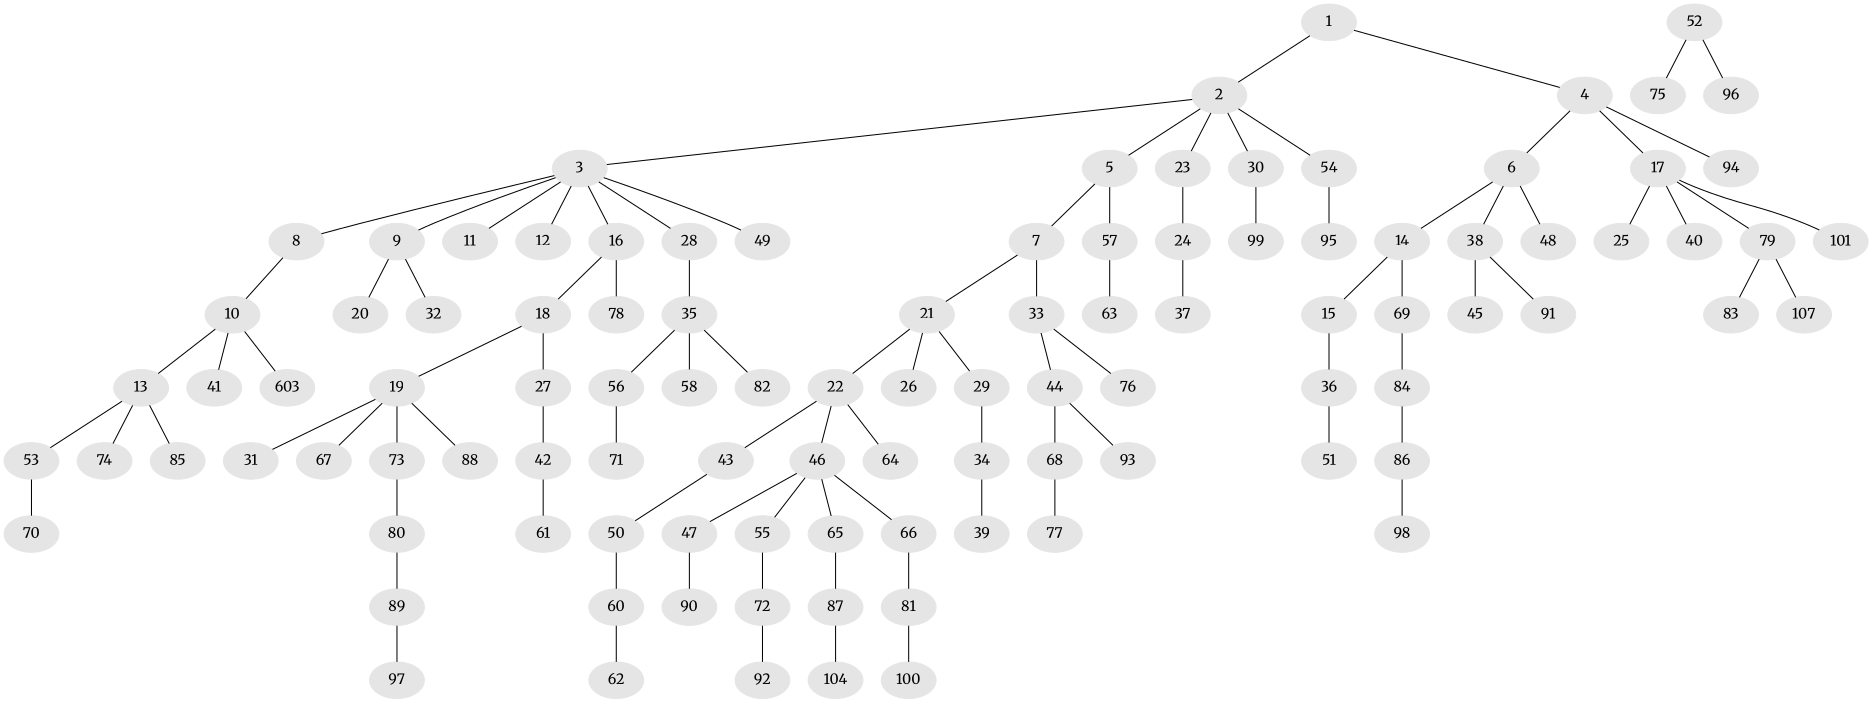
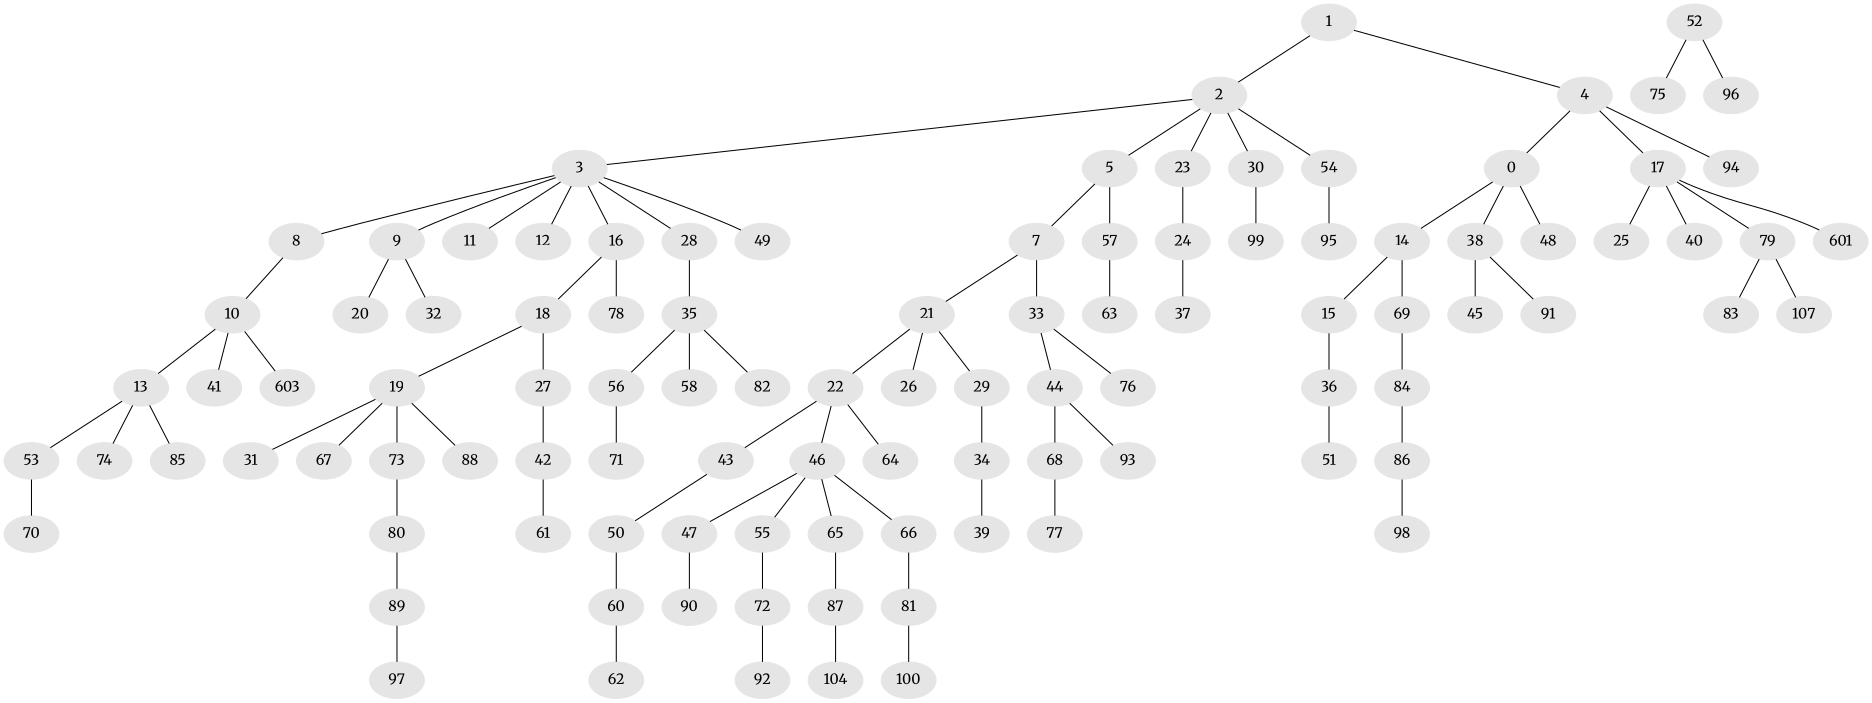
(1512, 169) -> (1512, 169)
(1841, 242) -> (1841, 242)
